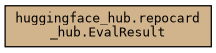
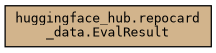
(108, 26) -> (108, 26)
